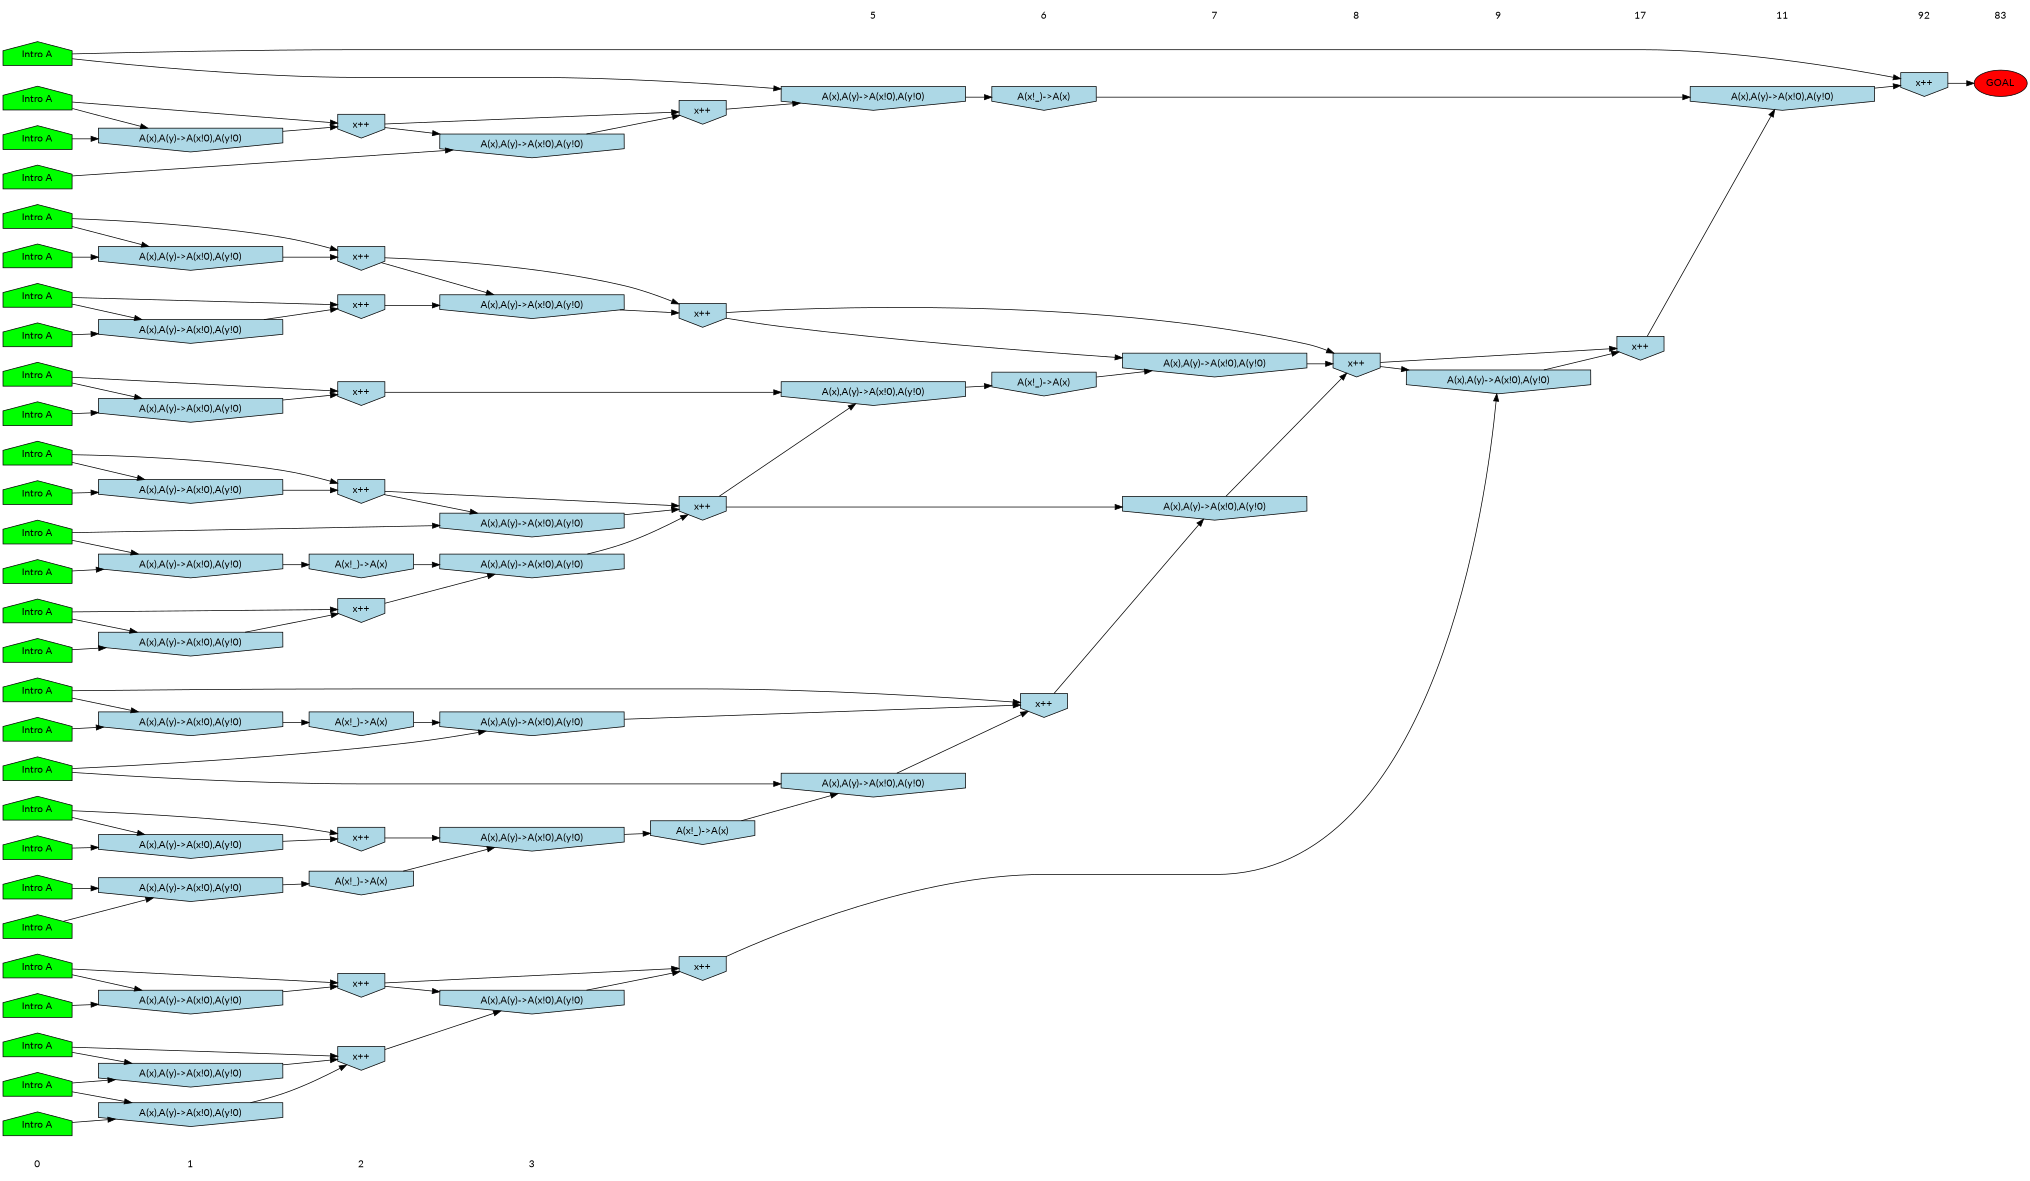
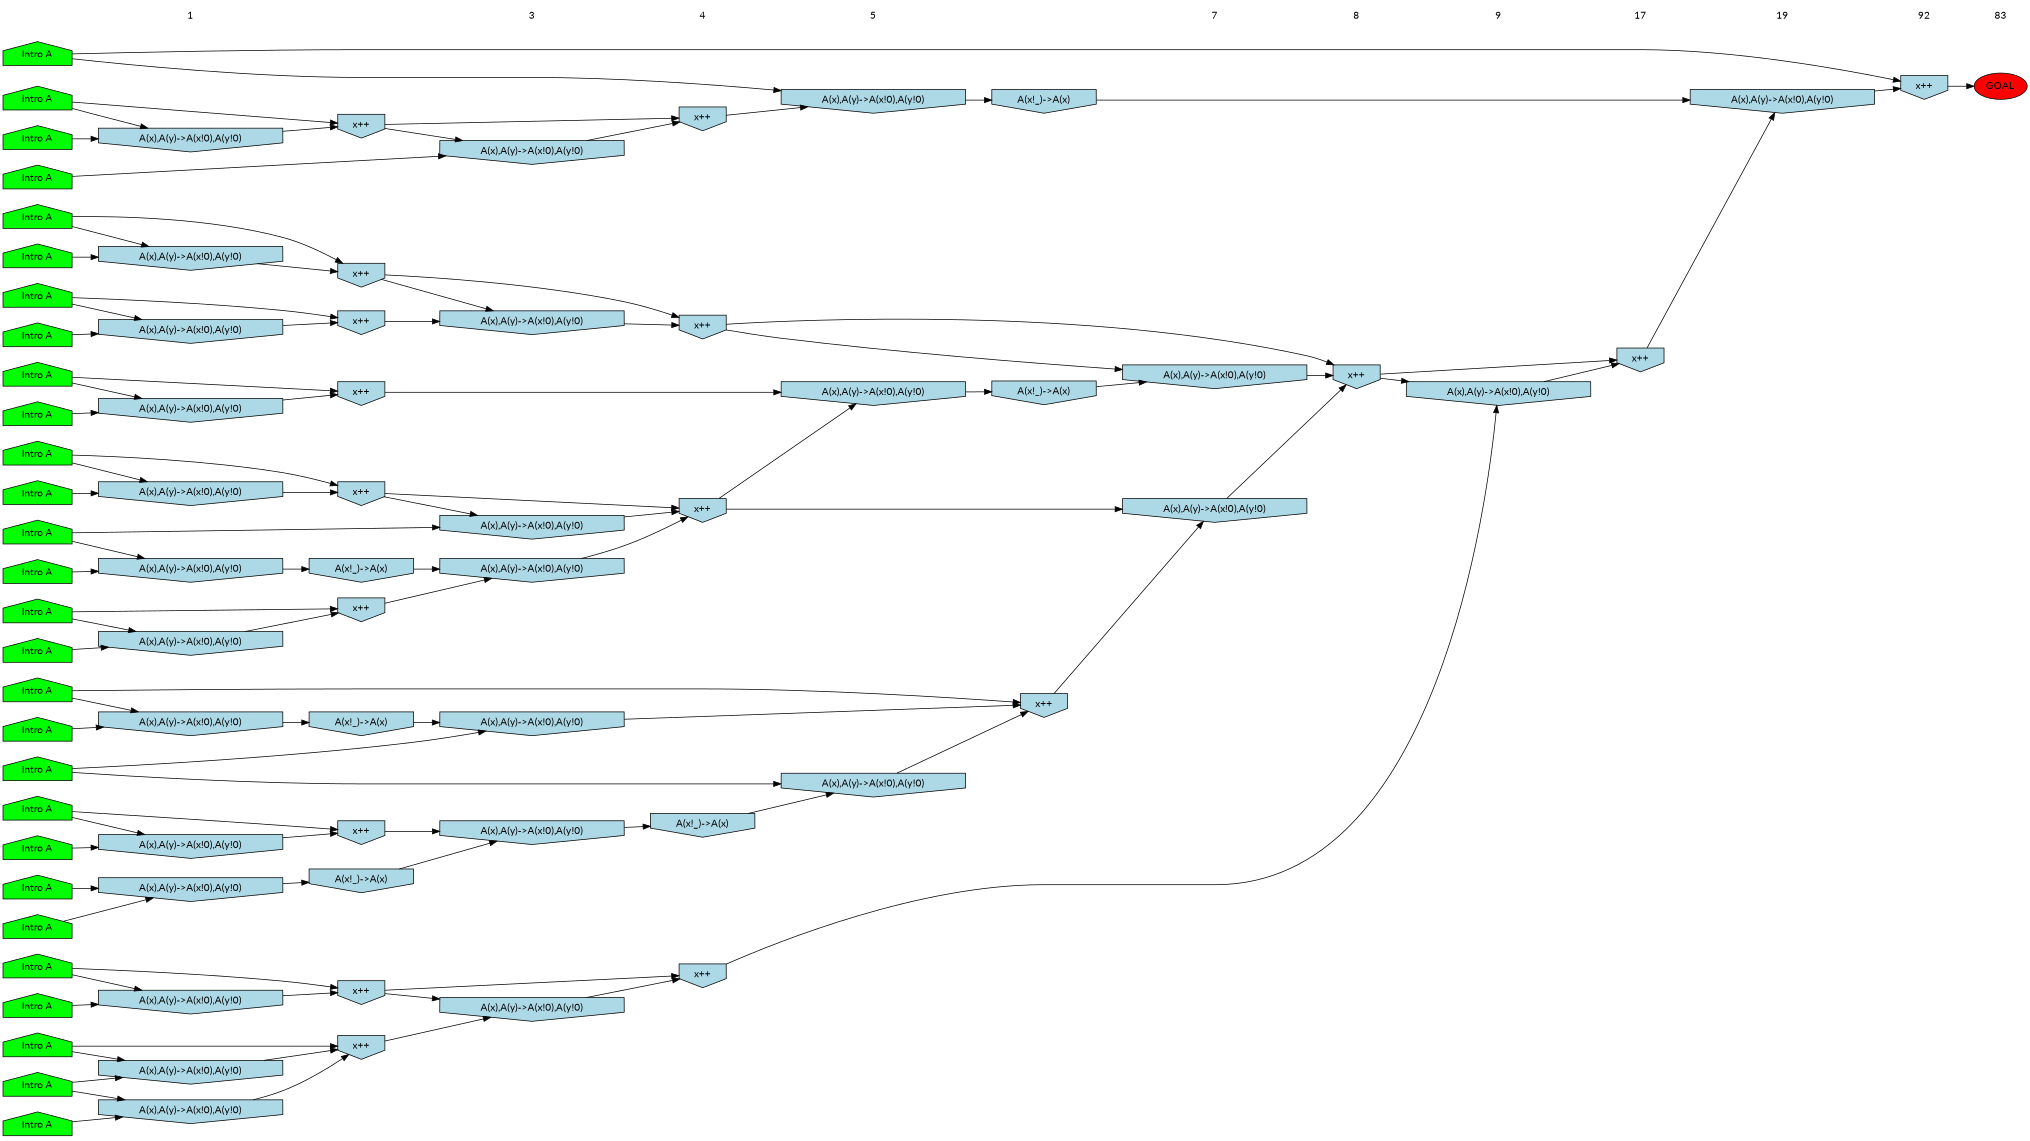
none -> (703, 16)
(1044, 16) -> none
(1782, 16) -> (1782, 16)
(38, 1165) -> none
(361, 1165) -> none
